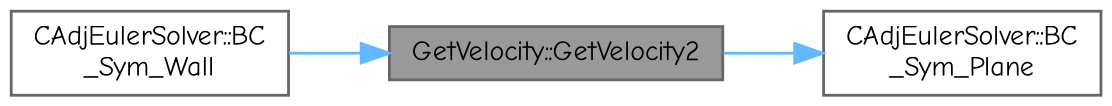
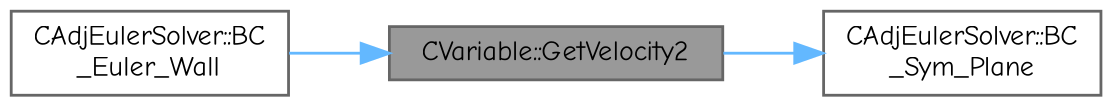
(150, 53) -> (150, 53)
(556, 53) -> (556, 53)
